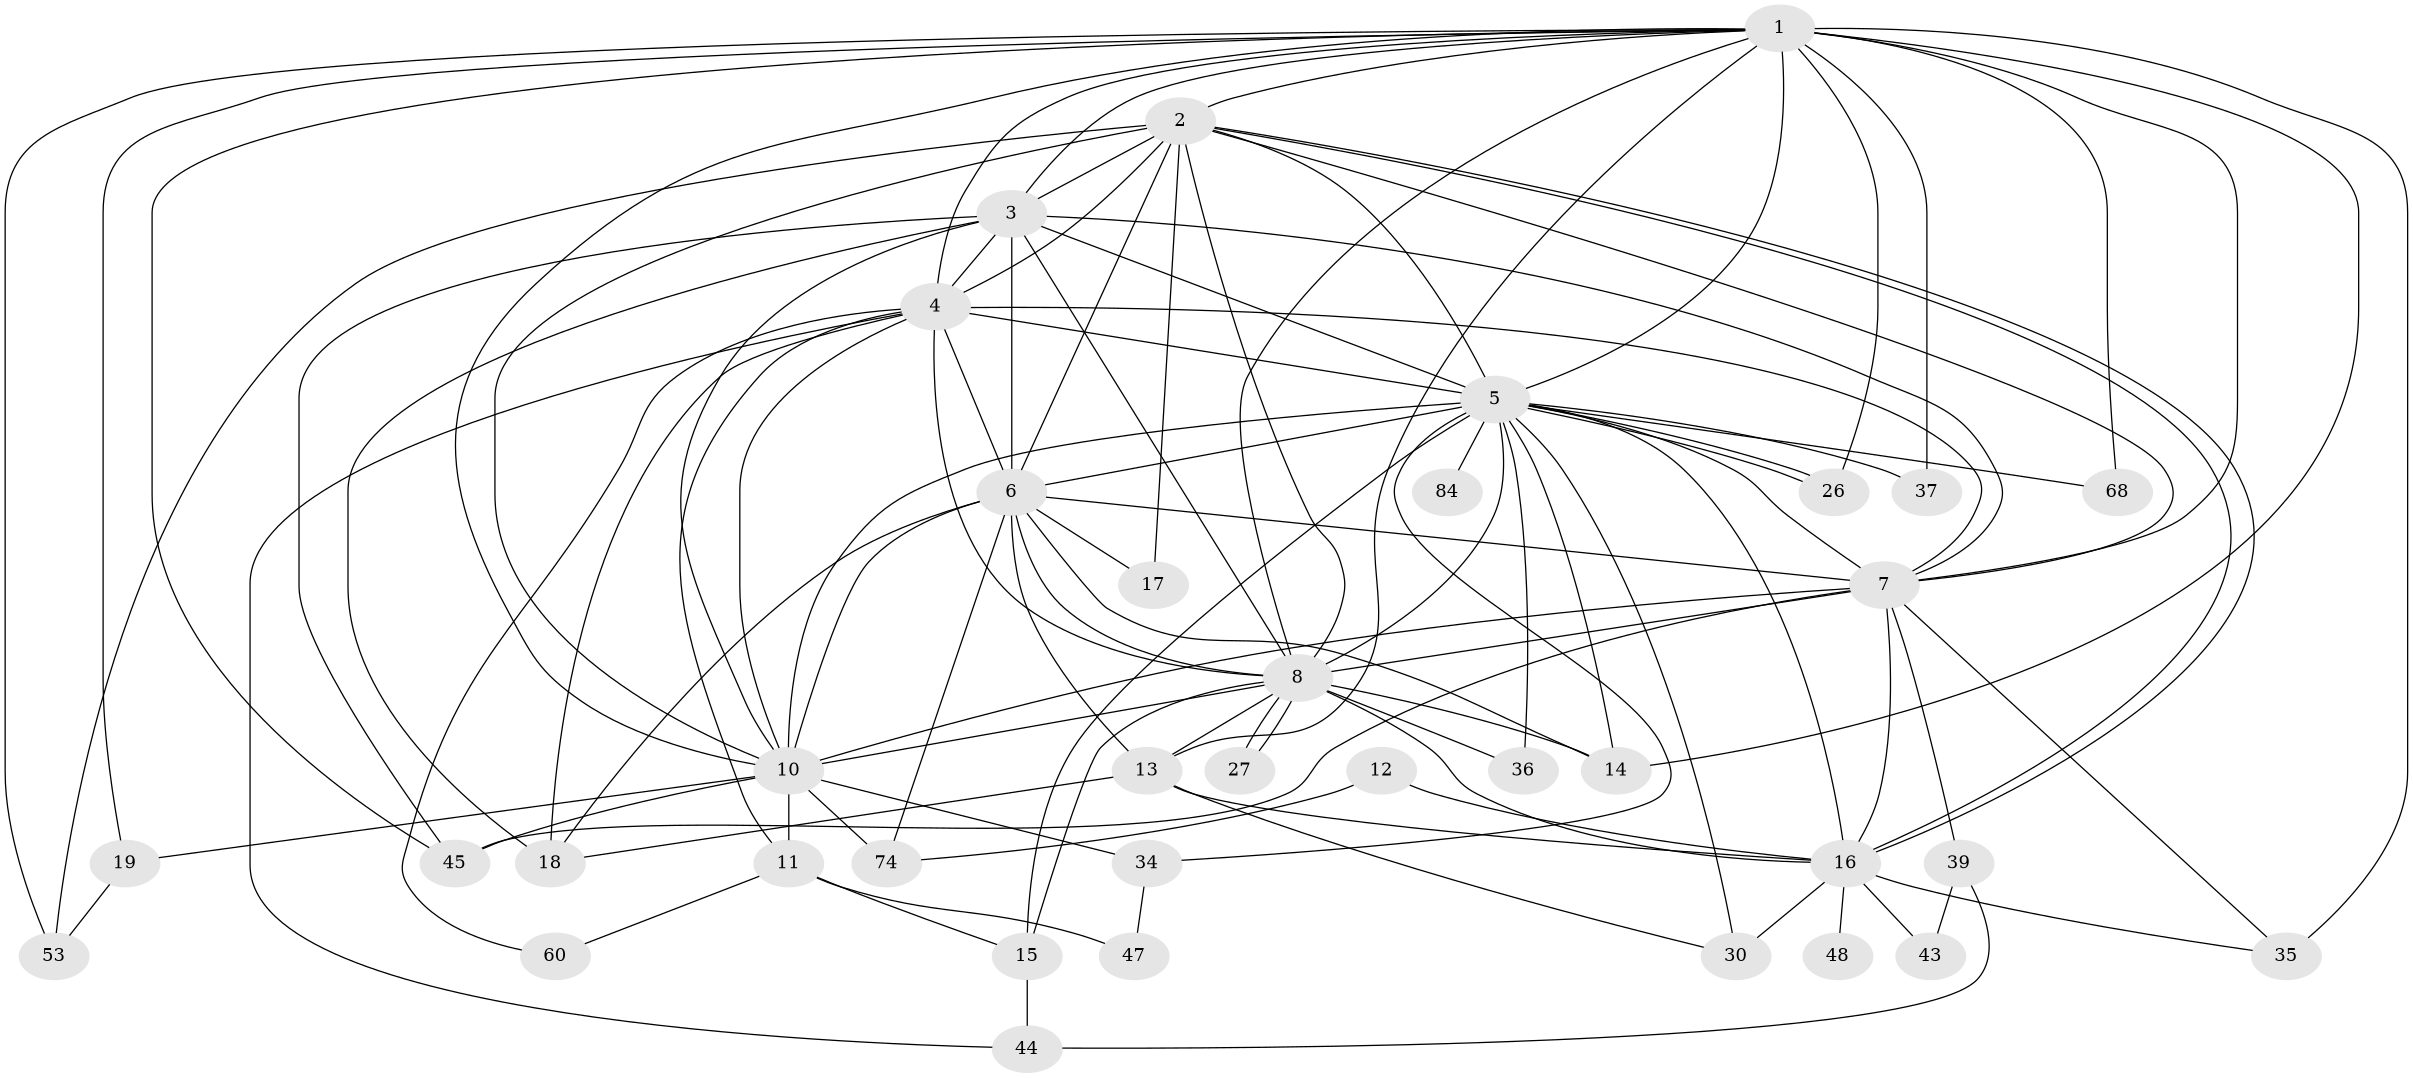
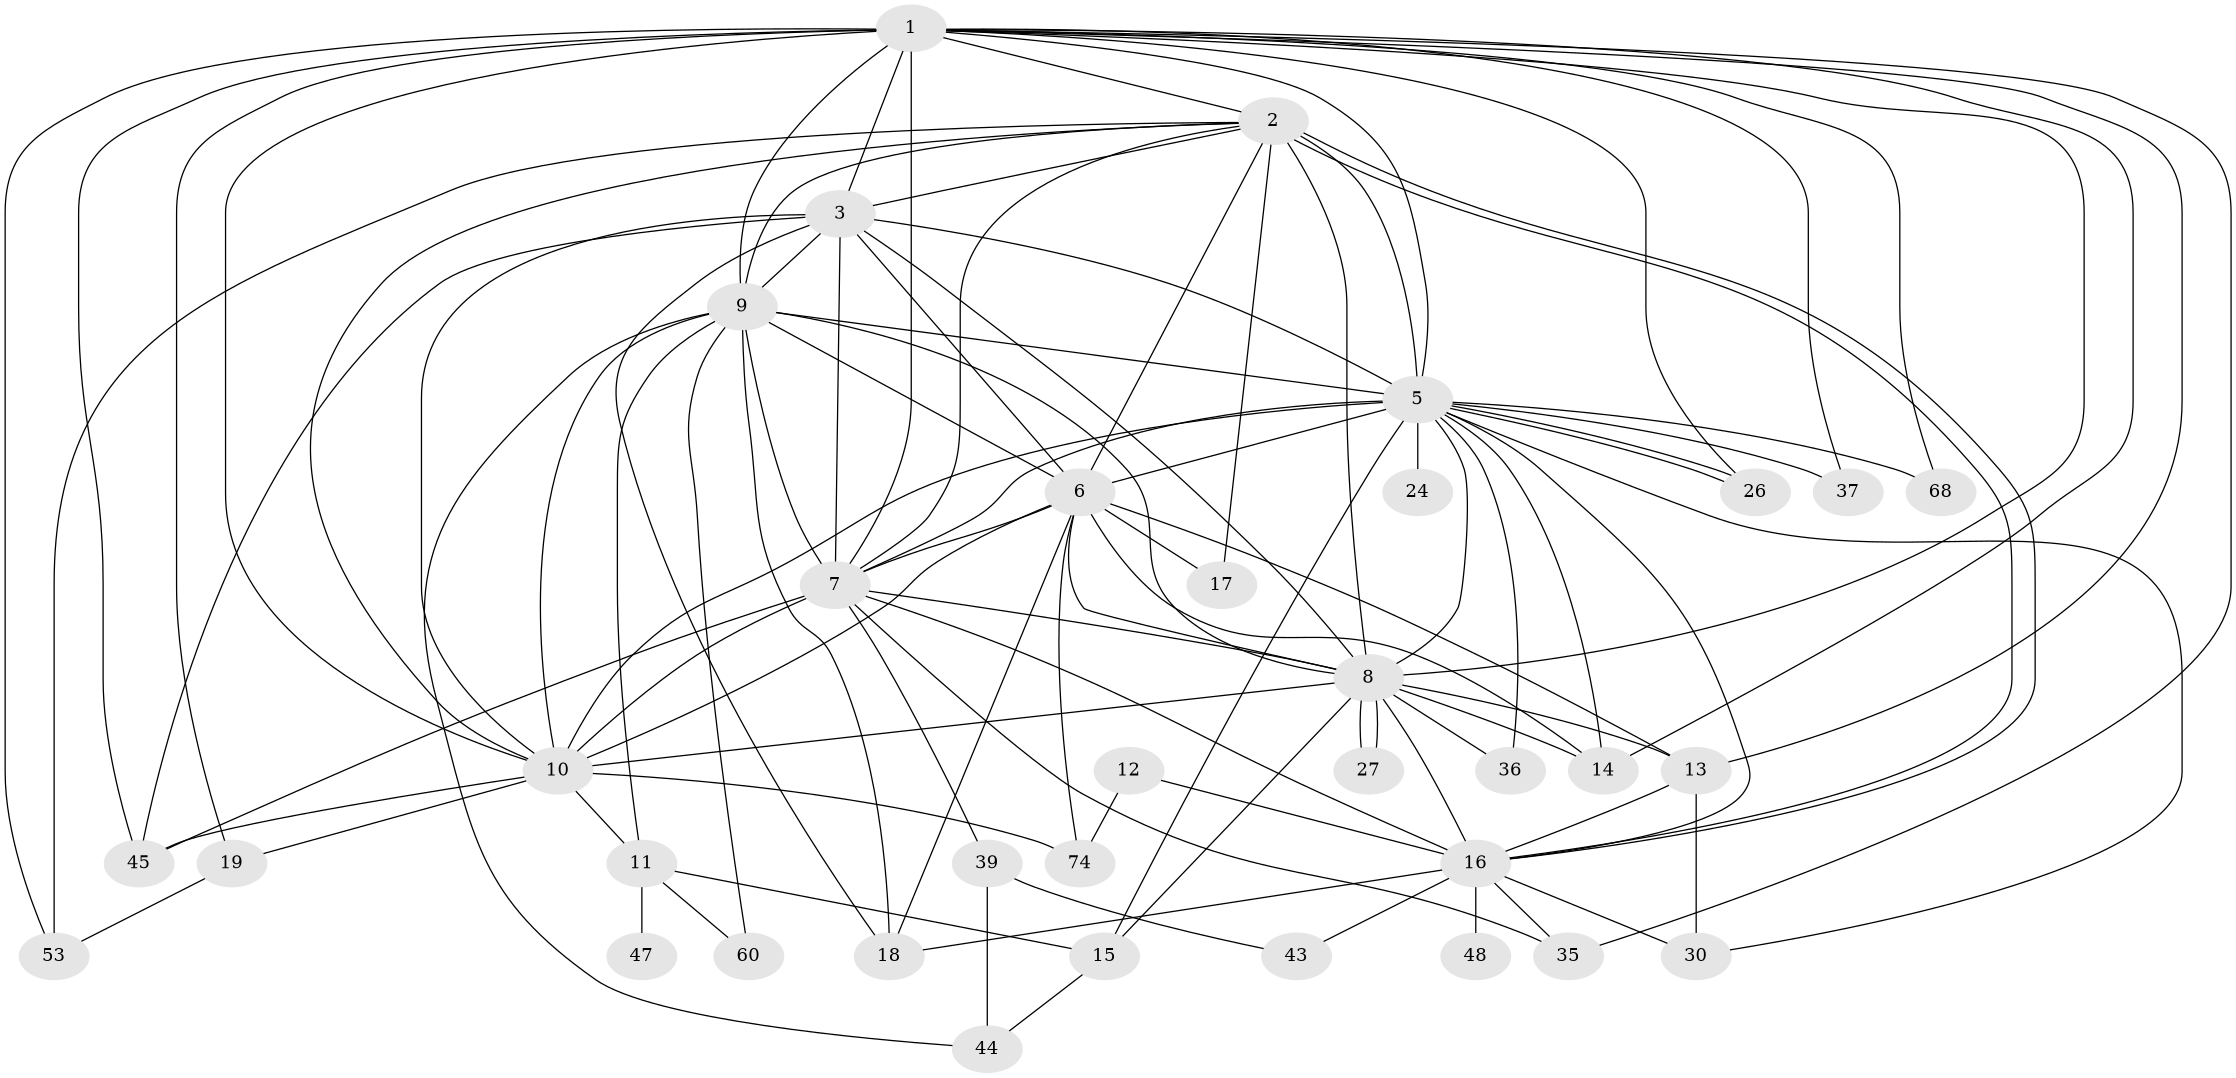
(936, 307) -> (742, 307)
(1447, 492) -> (1418, 492)
(862, 815) -> (1182, 910)
(1147, 864) -> none
